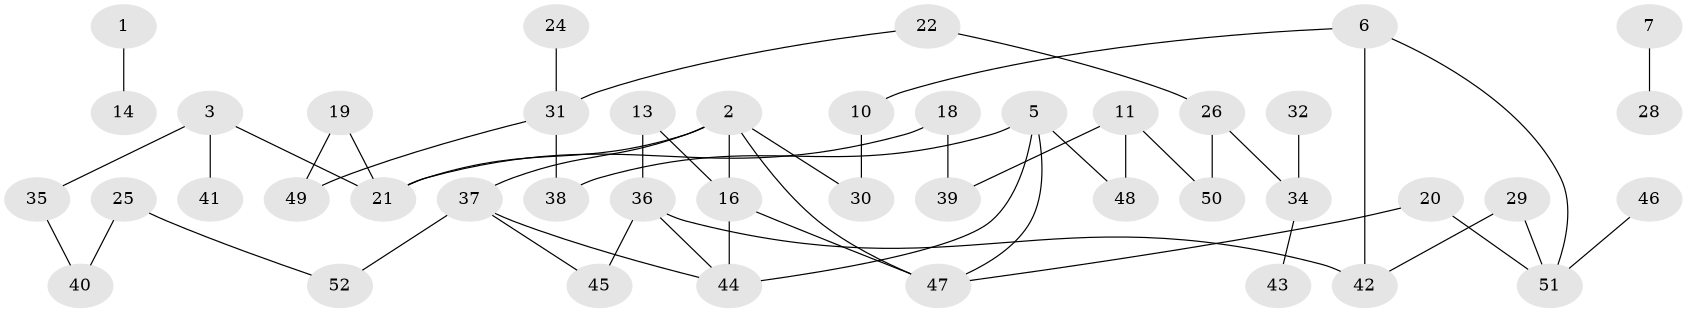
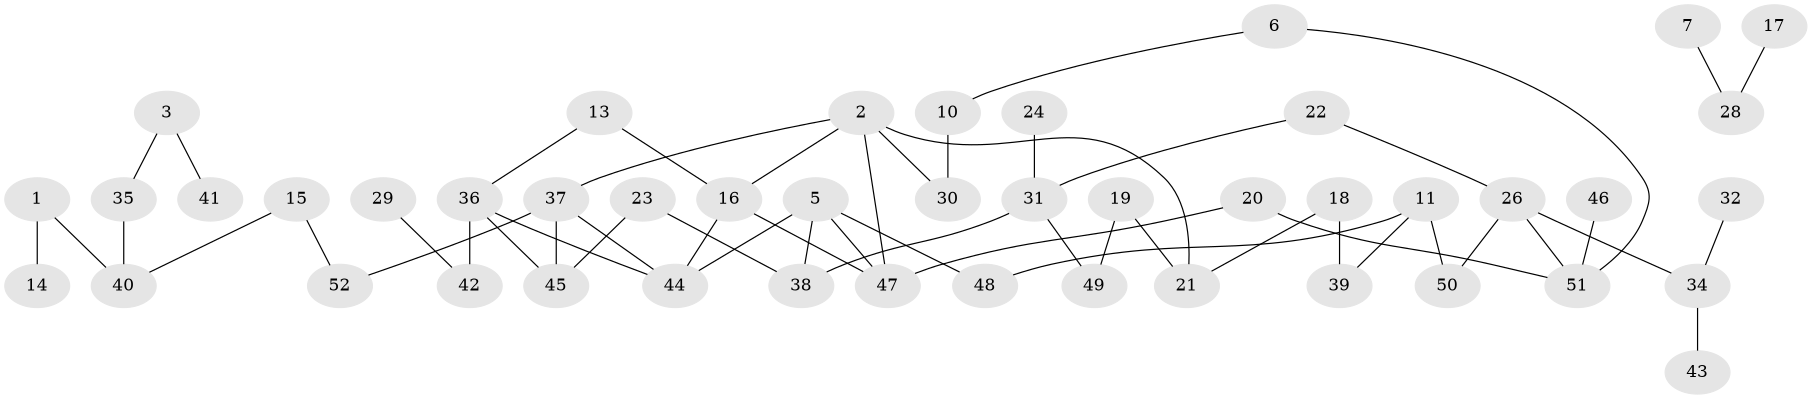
none -> (1774, 26)
(297, 156) -> none
(1365, 156) -> none
(124, 199) -> (297, 199)
none -> (643, 199)
(1533, 242) -> (1545, 243)
none -> (80, 243)
